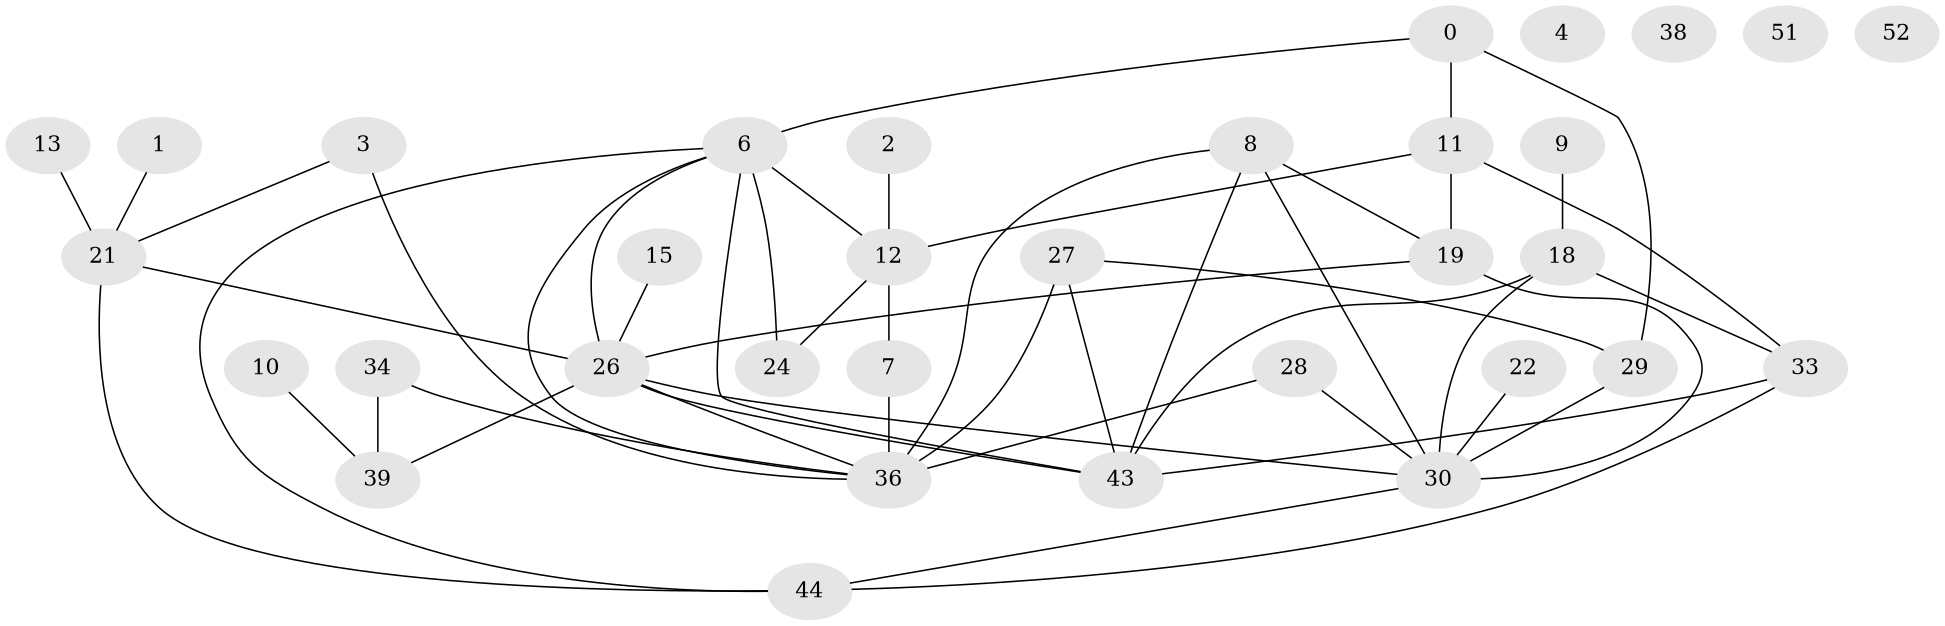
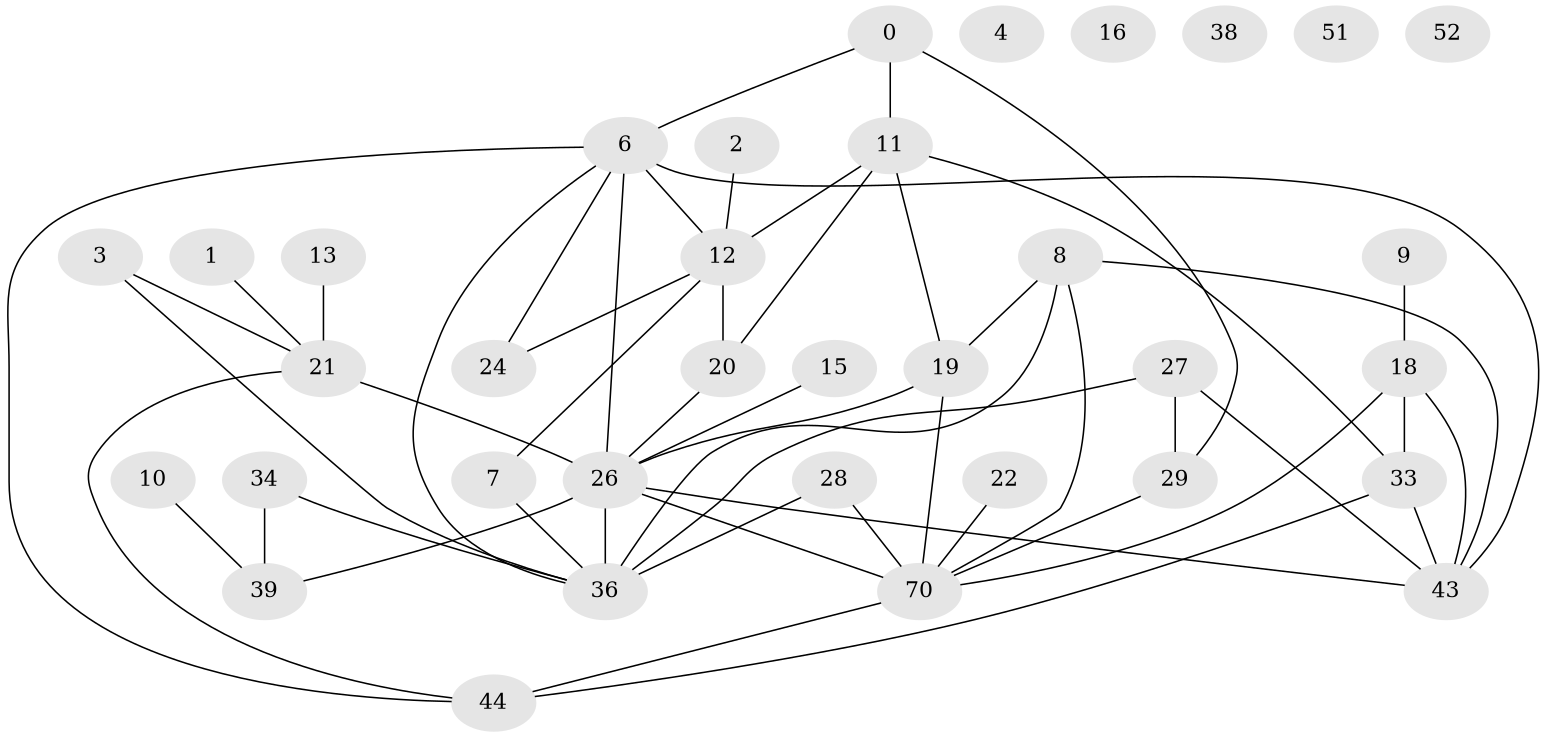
none -> (1113, 34)
none -> (723, 369)
(1439, 480) -> (920, 592)
